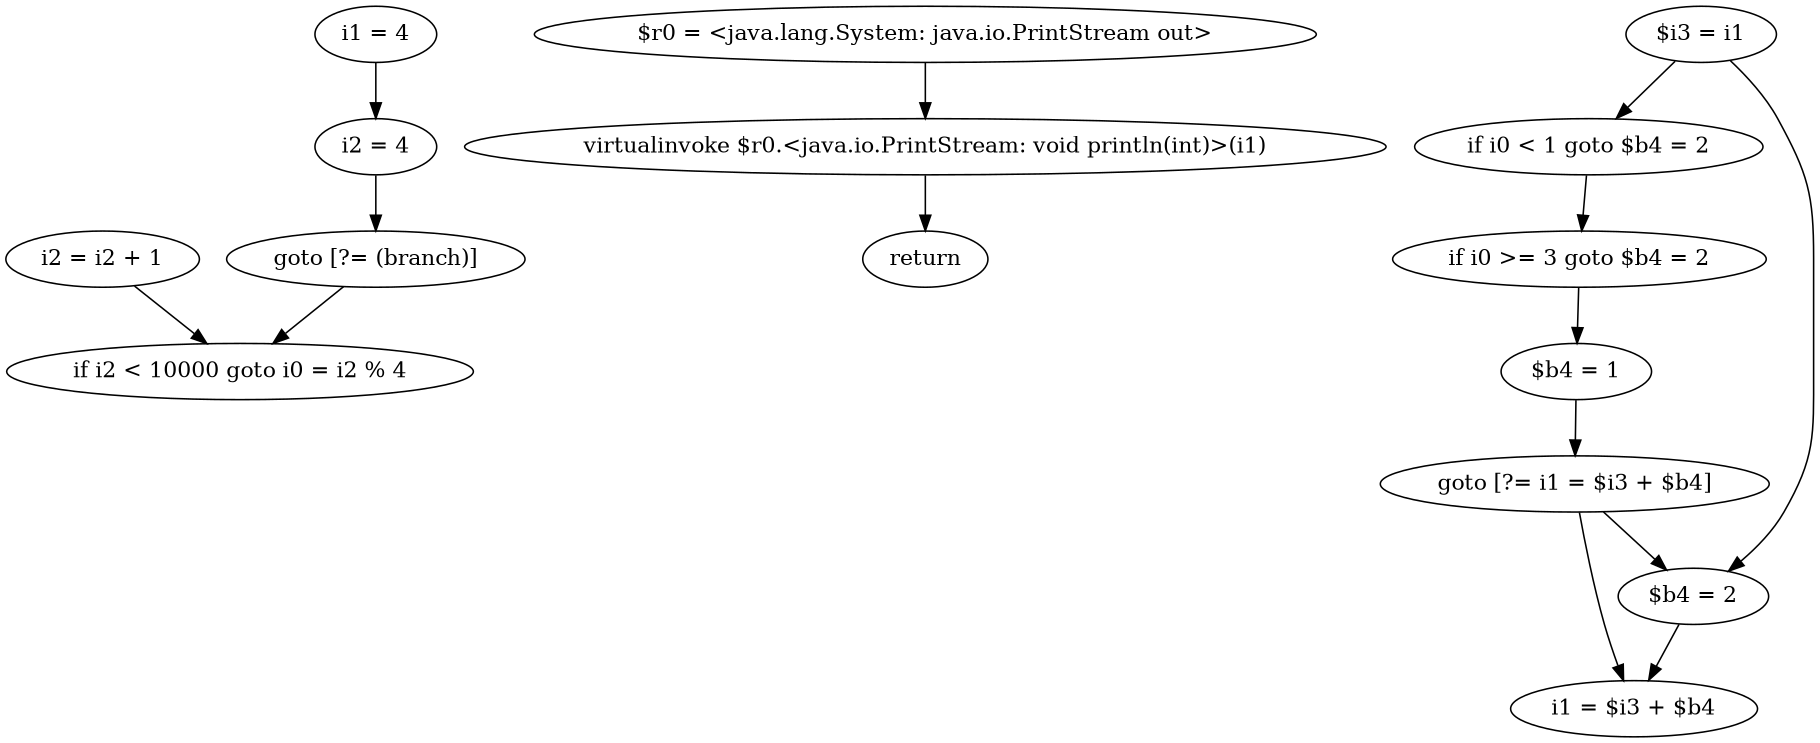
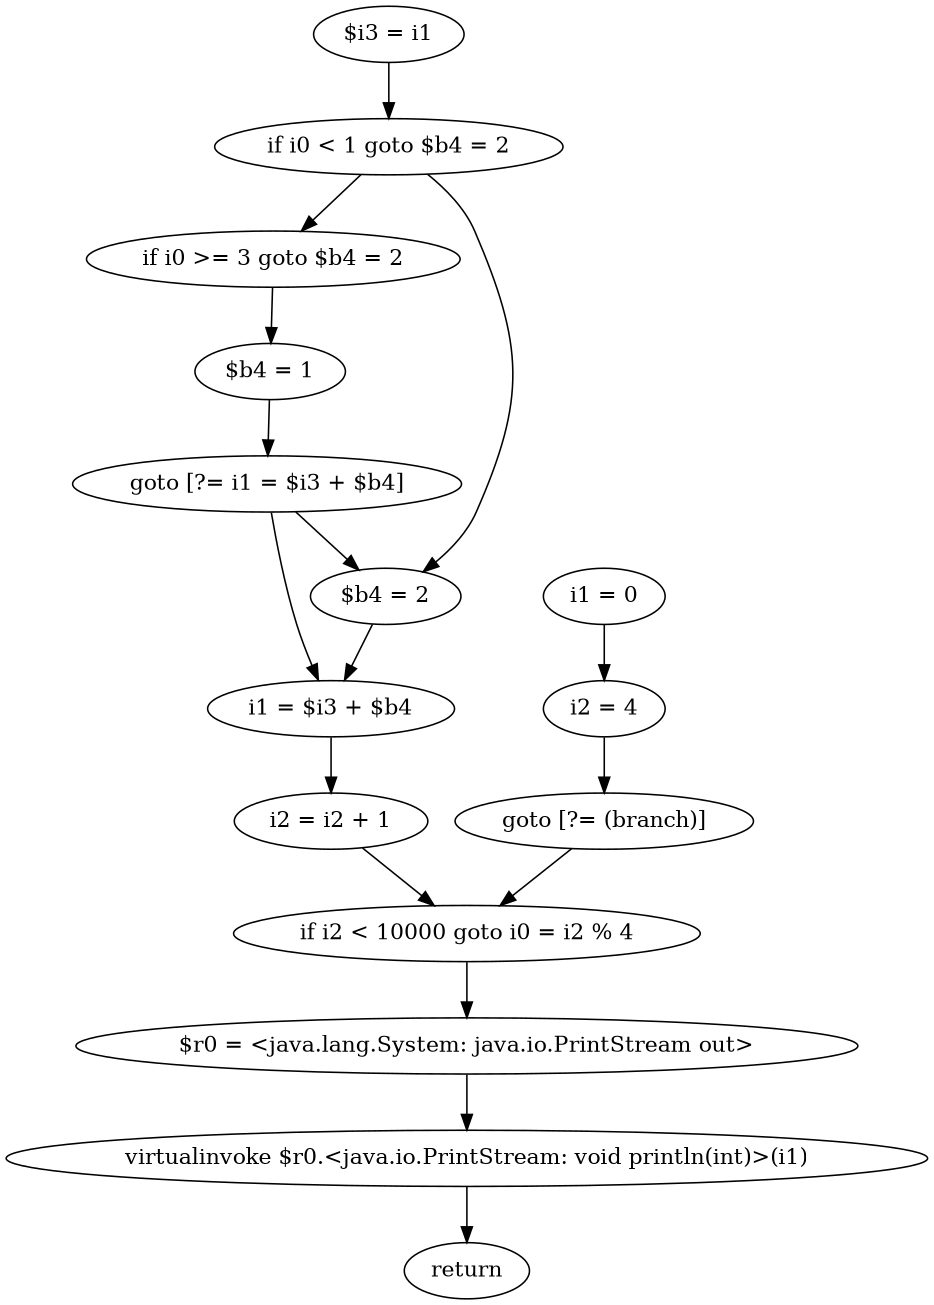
(376, 34) -> (604, 596)
(1814, 310) -> (512, 366)
none -> (331, 757)
none -> (467, 982)
